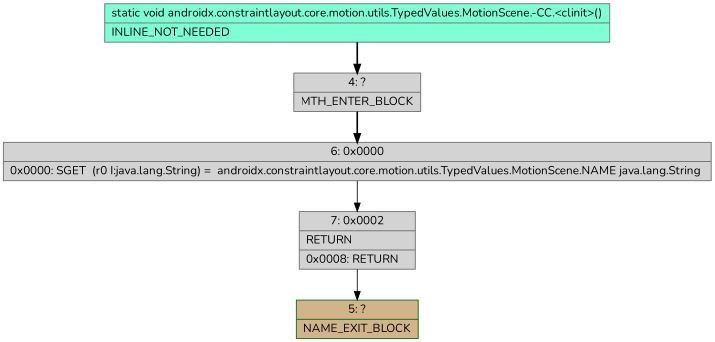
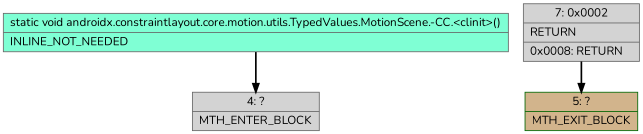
(357, 162) -> none
(357, 280) -> (581, 73)
(357, 328) -> (581, 121)
